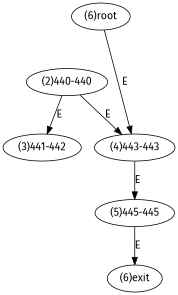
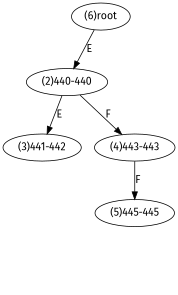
(117, 78) -> (86, 46)
(108, 115) -> (108, 115)
(138, 180) -> (138, 180)
(135, 279) -> none
